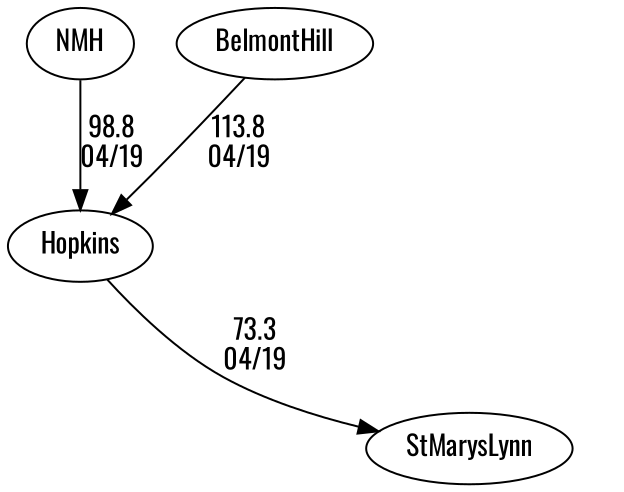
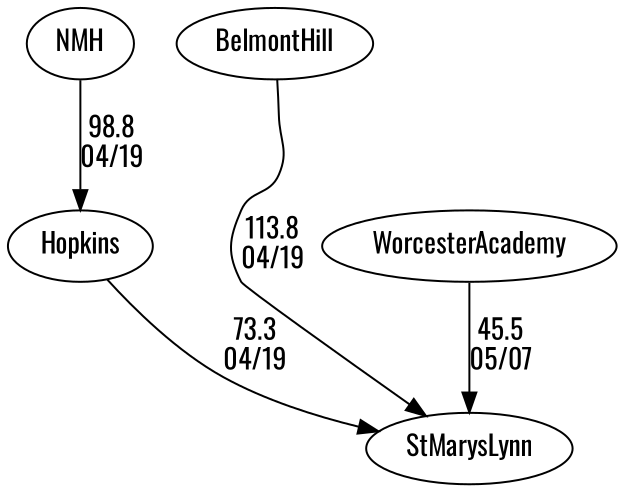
(186, 139) -> (238, 275)
none -> (469, 246)
